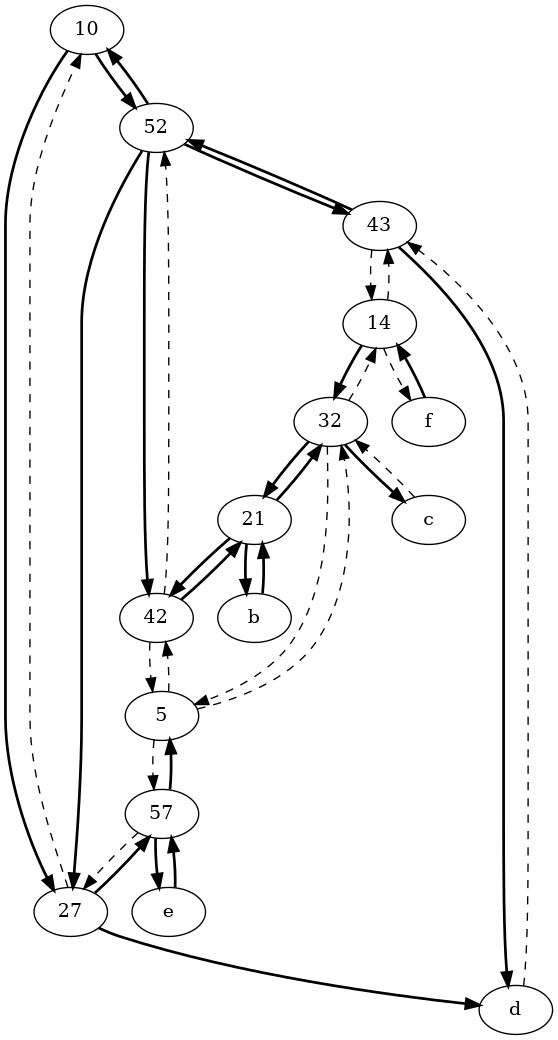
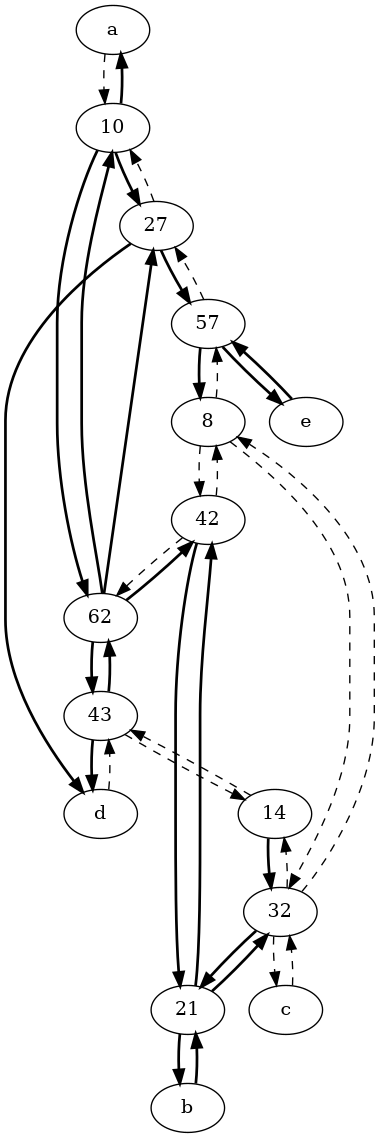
none -> (113, 30)
(157, 128) -> (101, 618)
(429, 422) -> none
(369, 469) -> (274, 954)
(162, 716) -> (208, 422)
